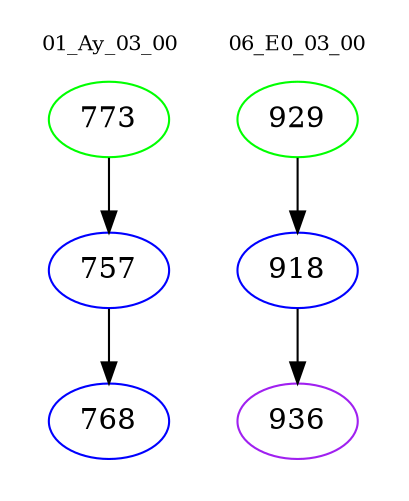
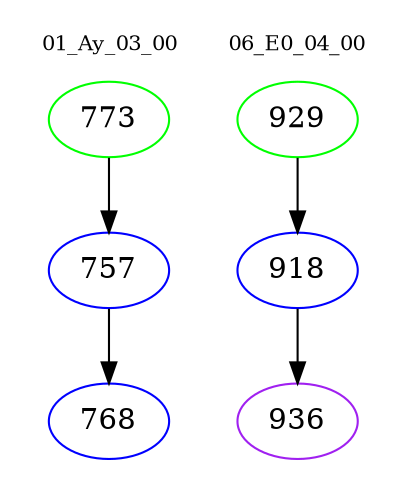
(298, 45) -> (298, 45)
